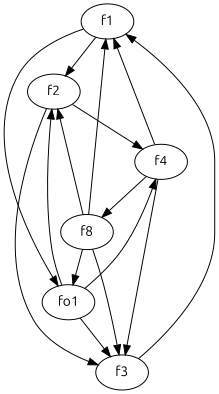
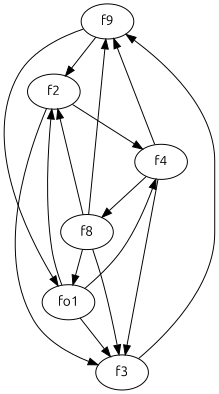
(107, 21) -> (107, 21)
